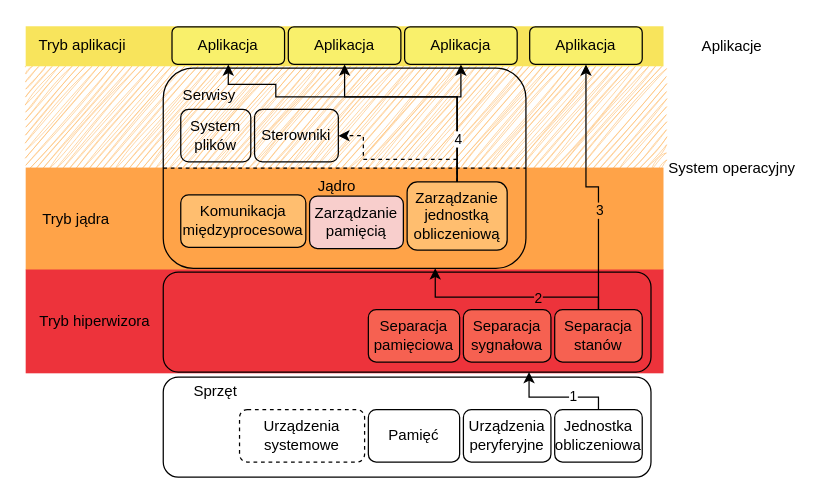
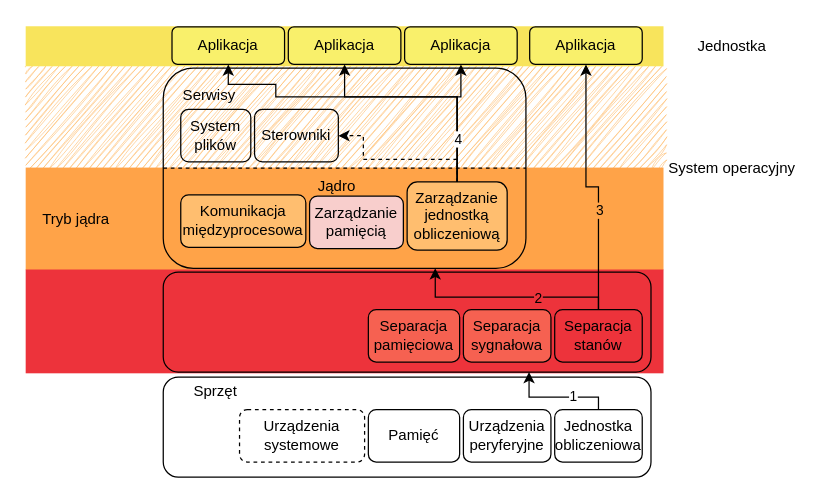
(82, 46) -> none
(732, 47) -> (732, 47)
(94, 322) -> none
(598, 336) -> (598, 336)
